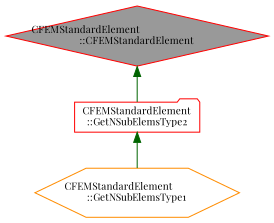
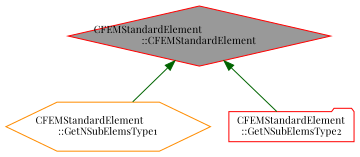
(137, 155) -> (150, 85)
